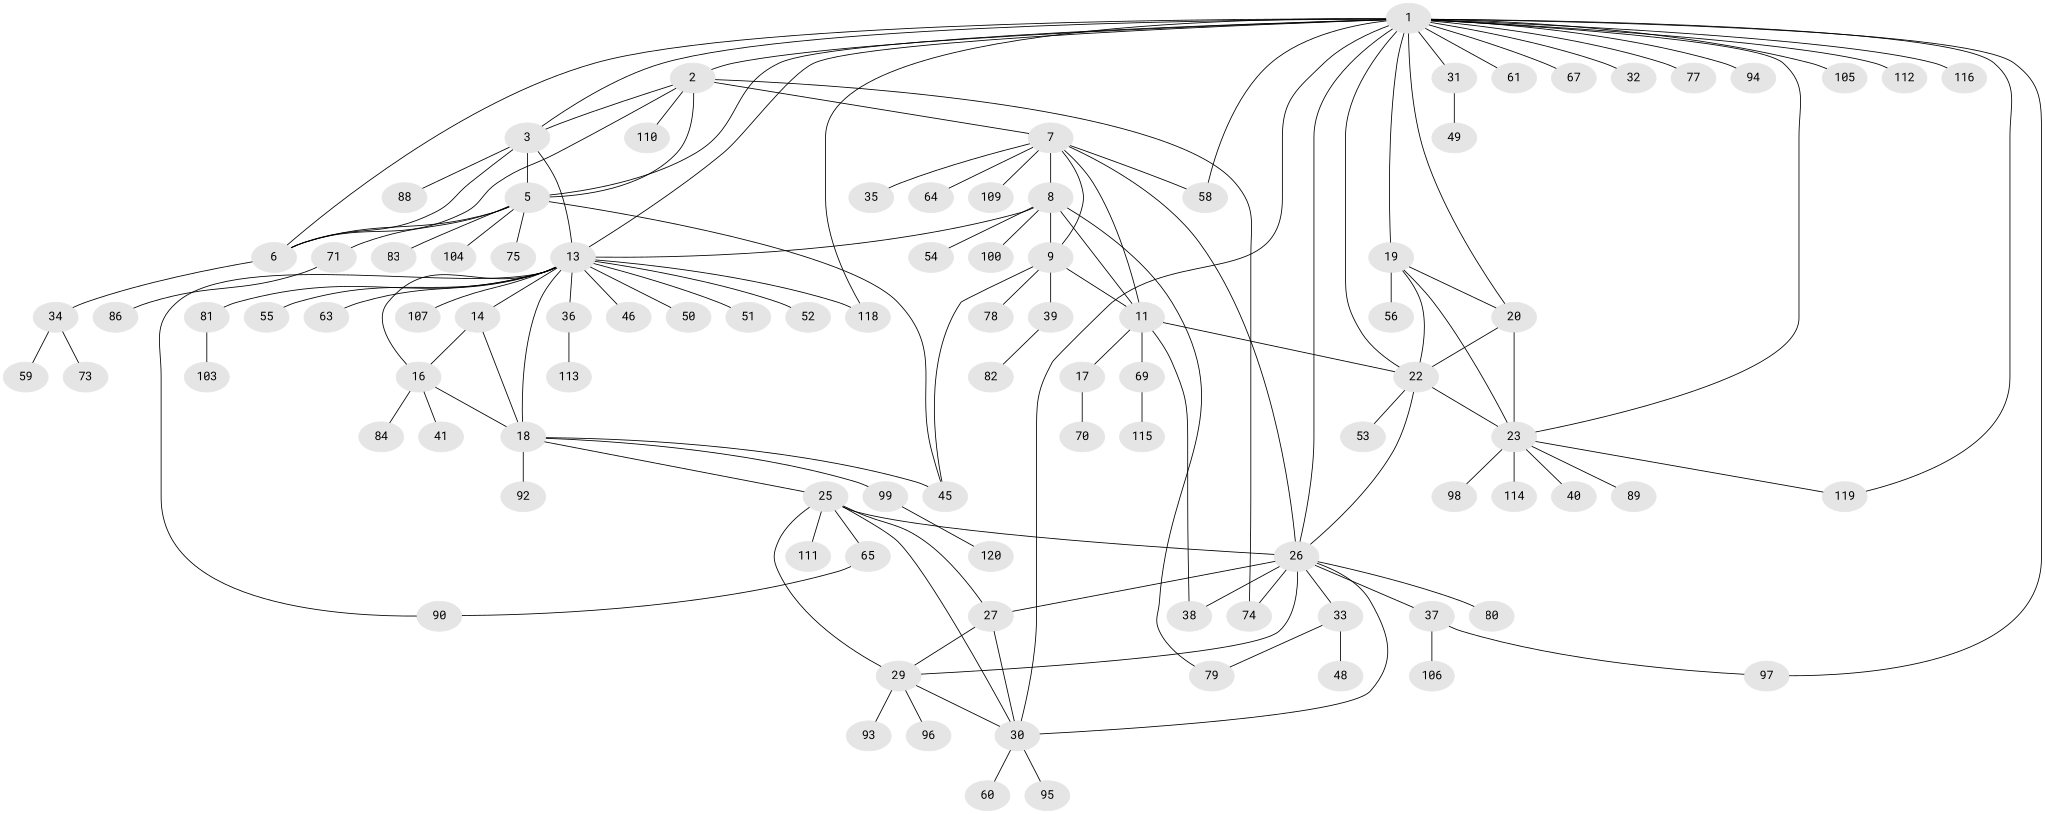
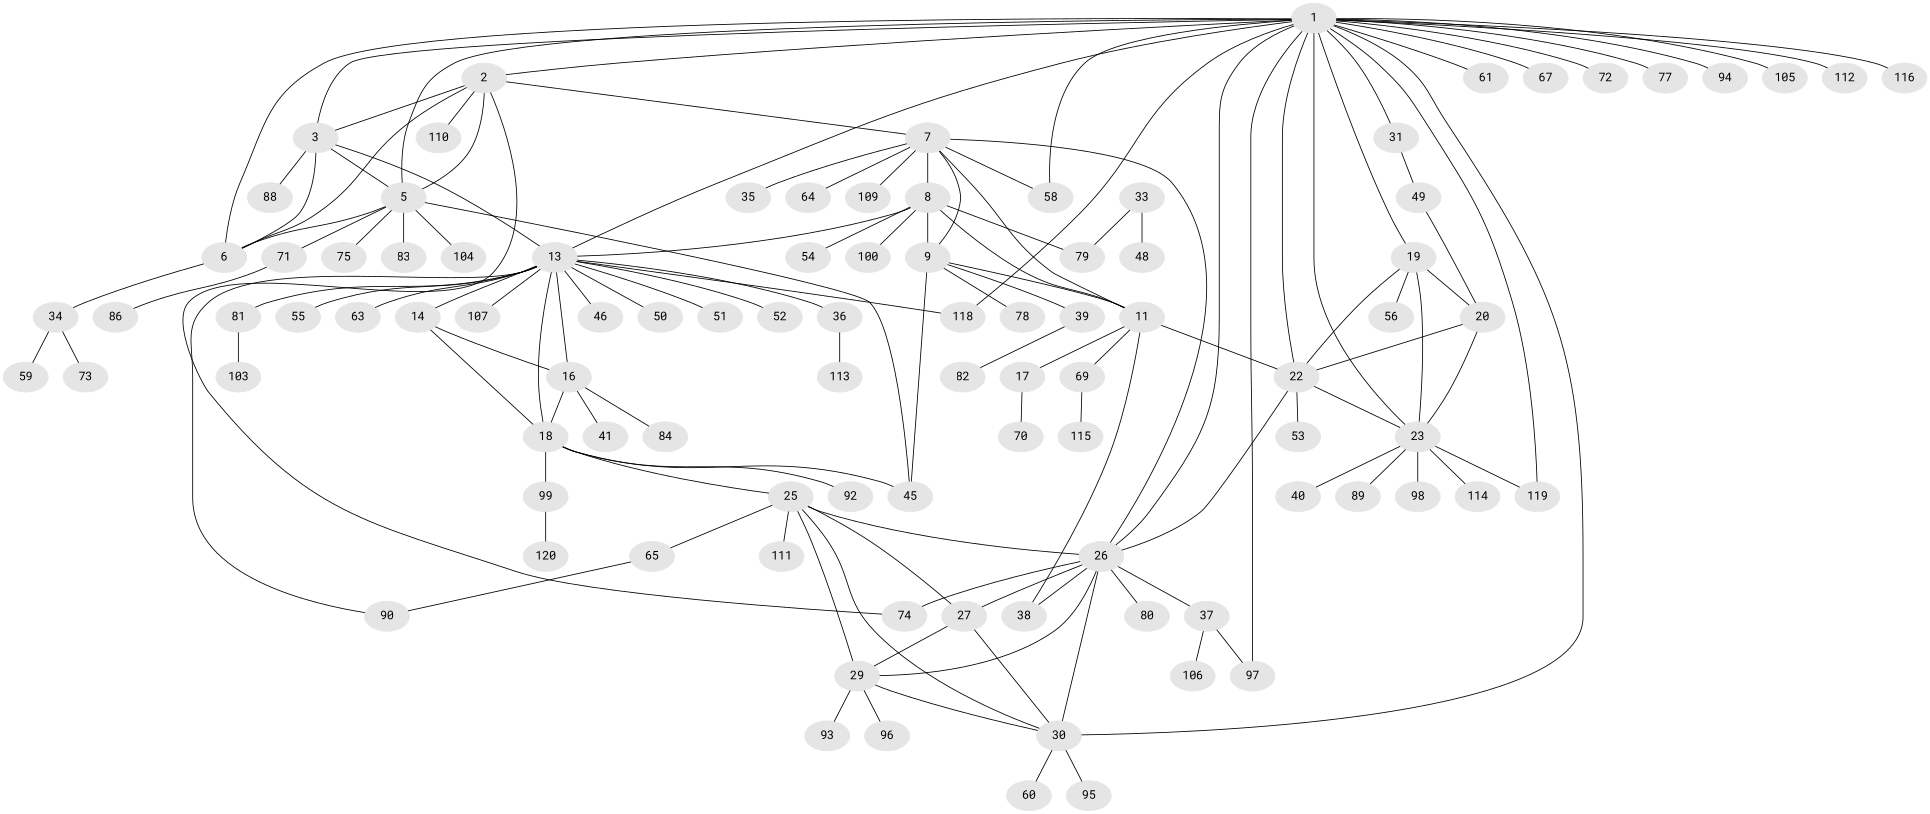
(1634, 78) -> (1605, 78)
(1433, 177) -> (1451, 257)
(1319, 586) -> none
